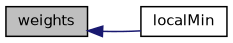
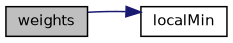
(122, 31) -> (107, 12)
